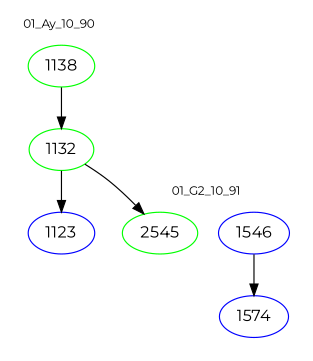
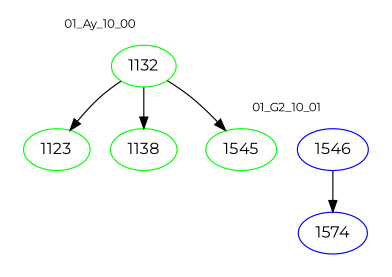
(59, 25) -> (100, 25)
(61, 102) -> (144, 102)
(206, 192) -> (287, 108)
(61, 233) -> (57, 150)
(160, 233) -> (241, 150)
